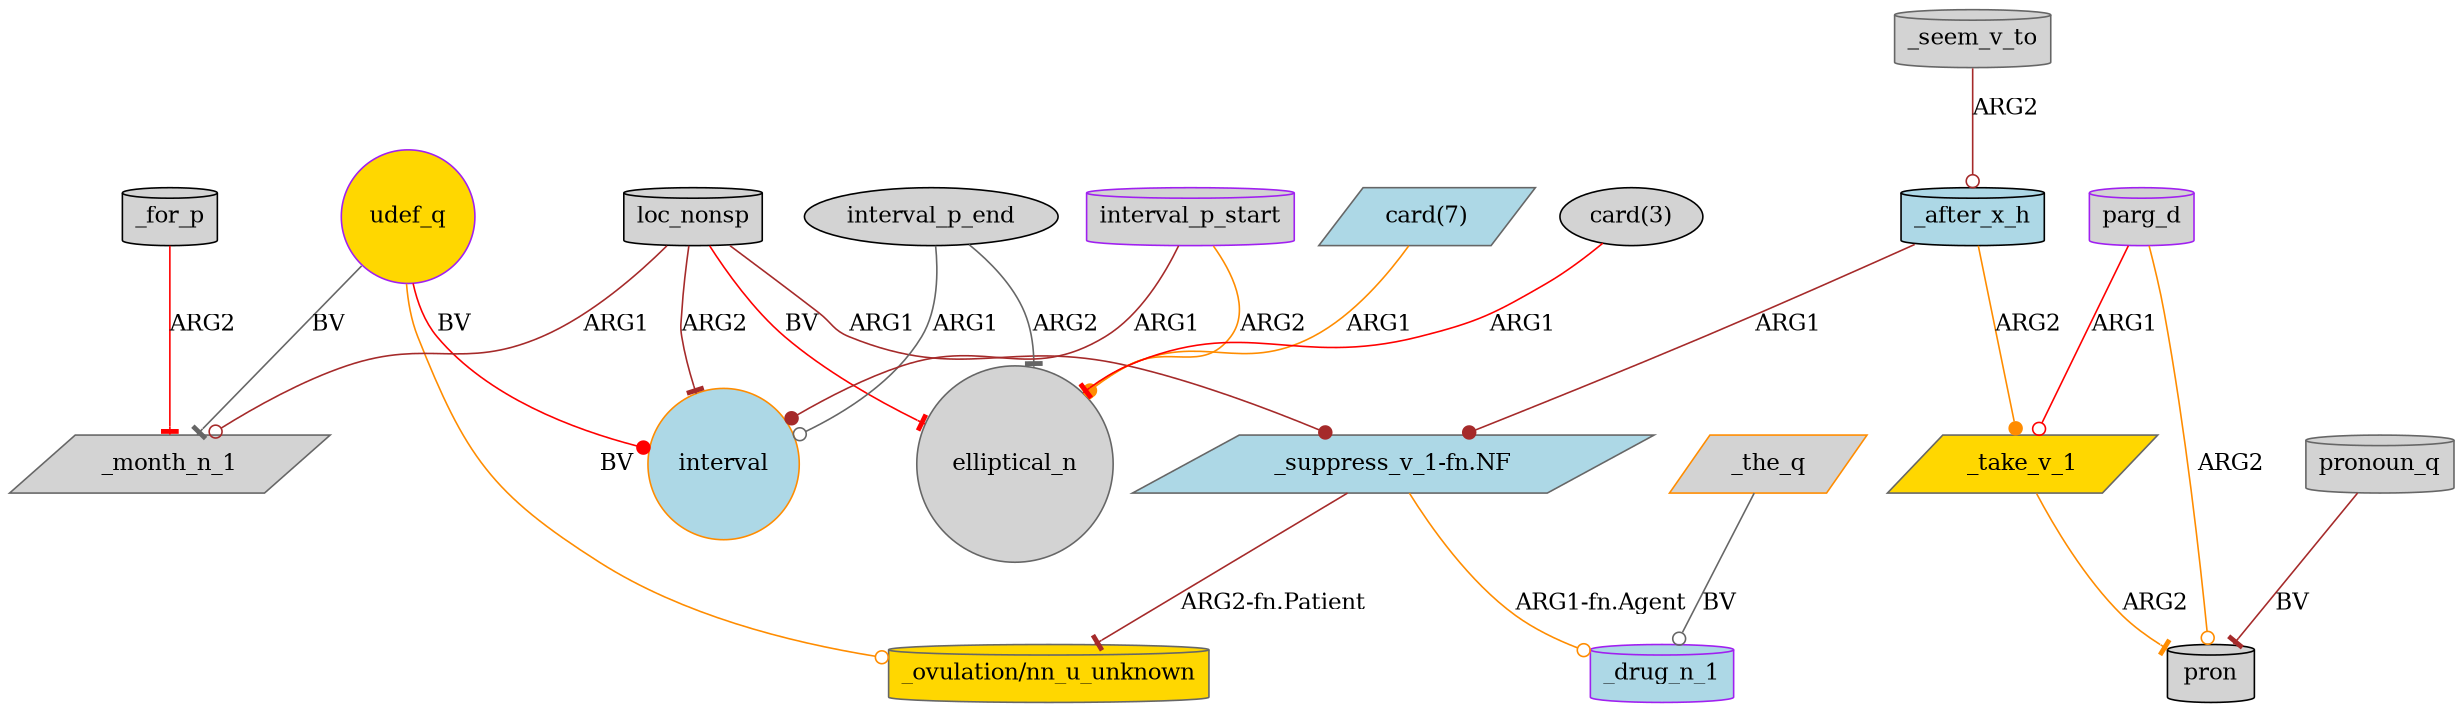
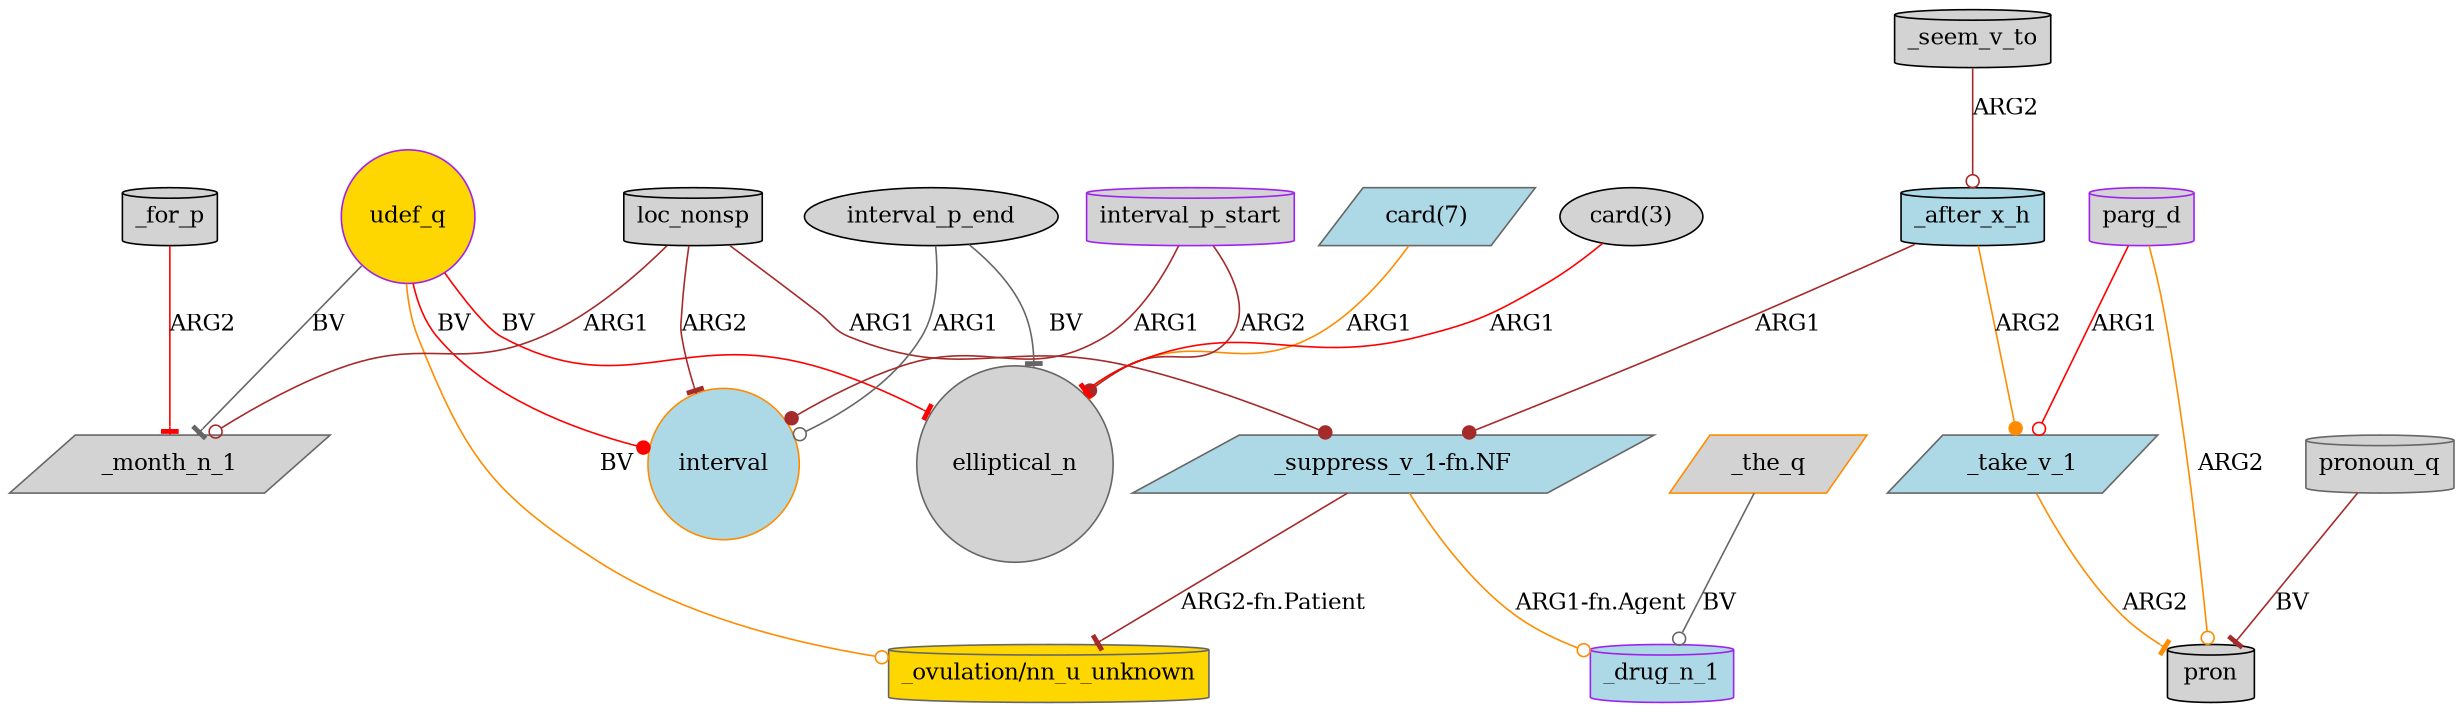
(1973, 39) -> (1973, 39)
(1066, 325) -> (1066, 325)
(1233, 332) -> (1233, 332)
(800, 349) -> (672, 360)
(2023, 464) -> (2023, 464)
